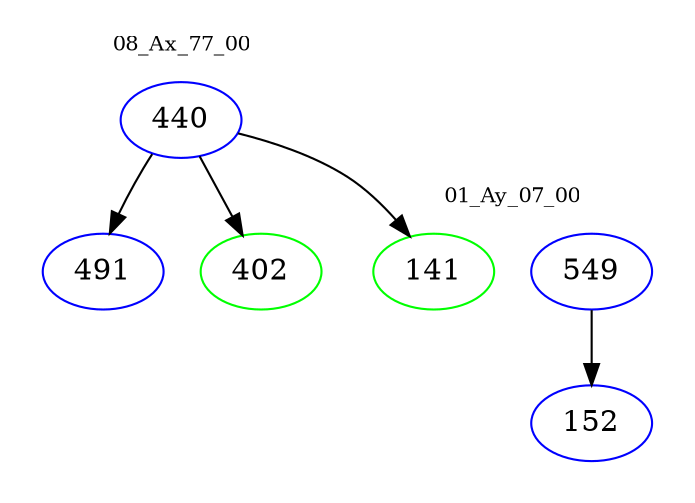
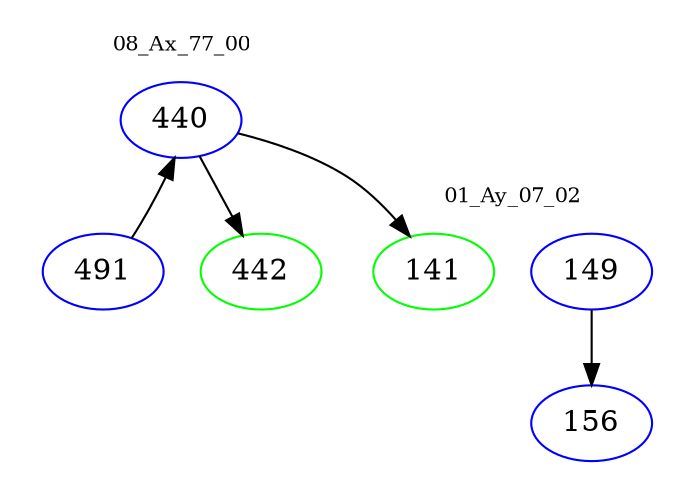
(135, 184) -> (150, 208)
(513, 197) -> (513, 197)
(261, 272) -> (261, 272)
(592, 272) -> (592, 272)
(592, 423) -> (592, 423)
